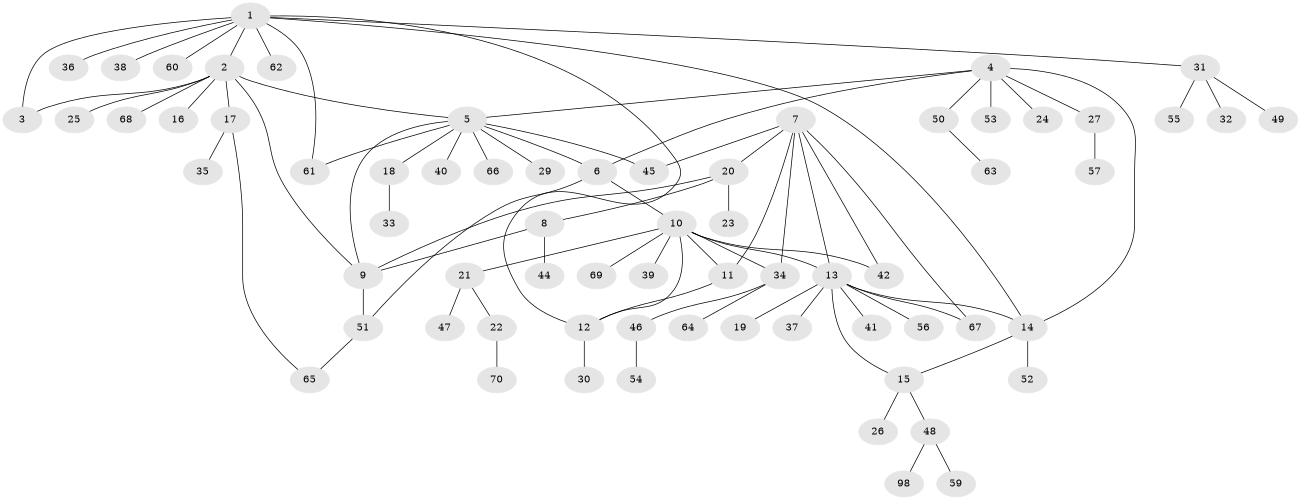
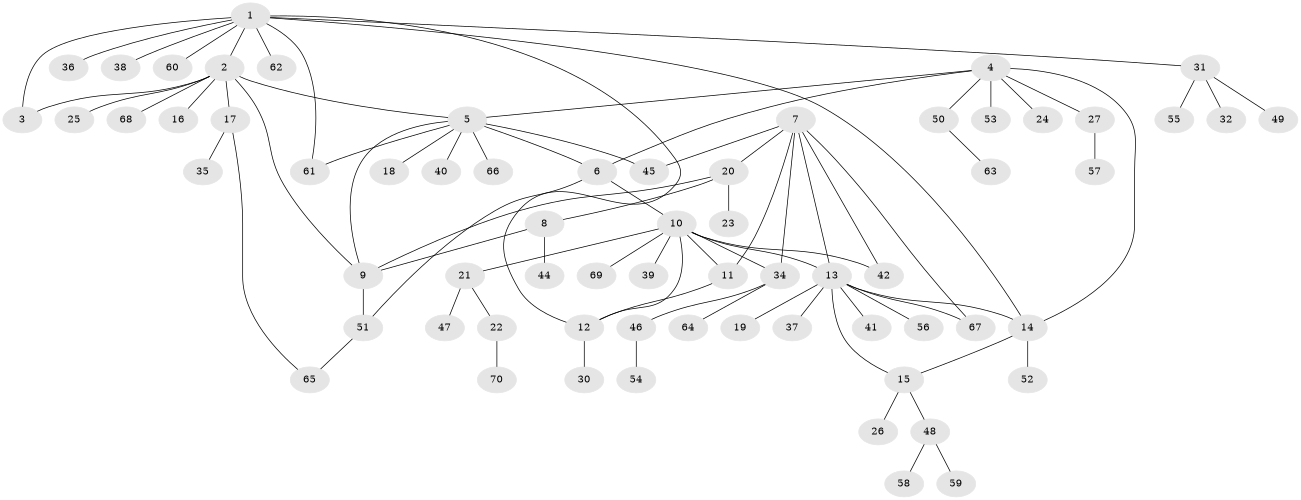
(545, 172) -> none
(389, 224) -> none
(904, 484) -> (904, 484)
